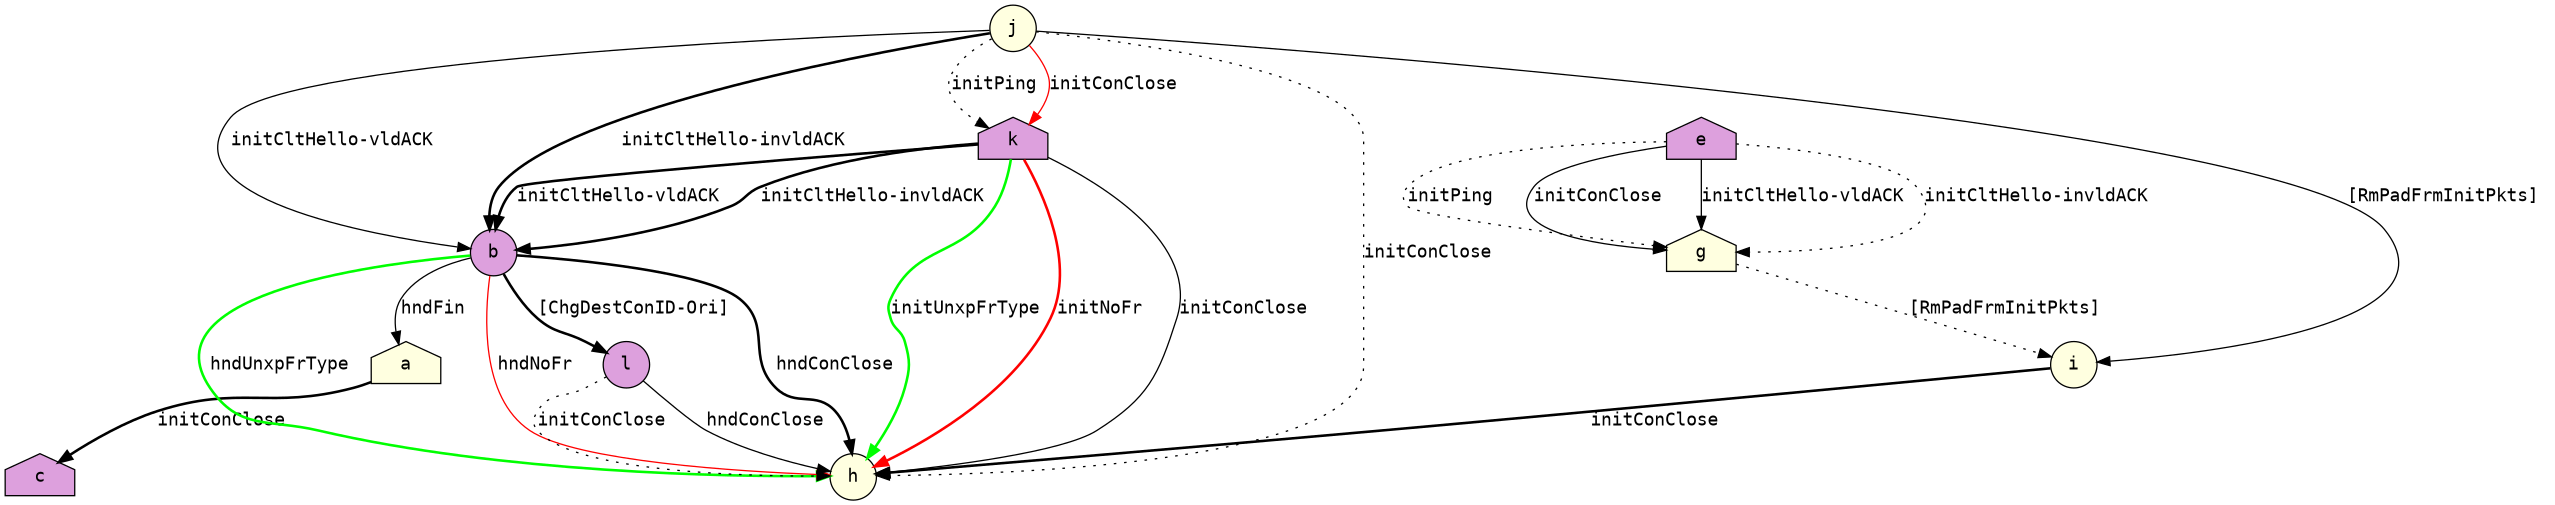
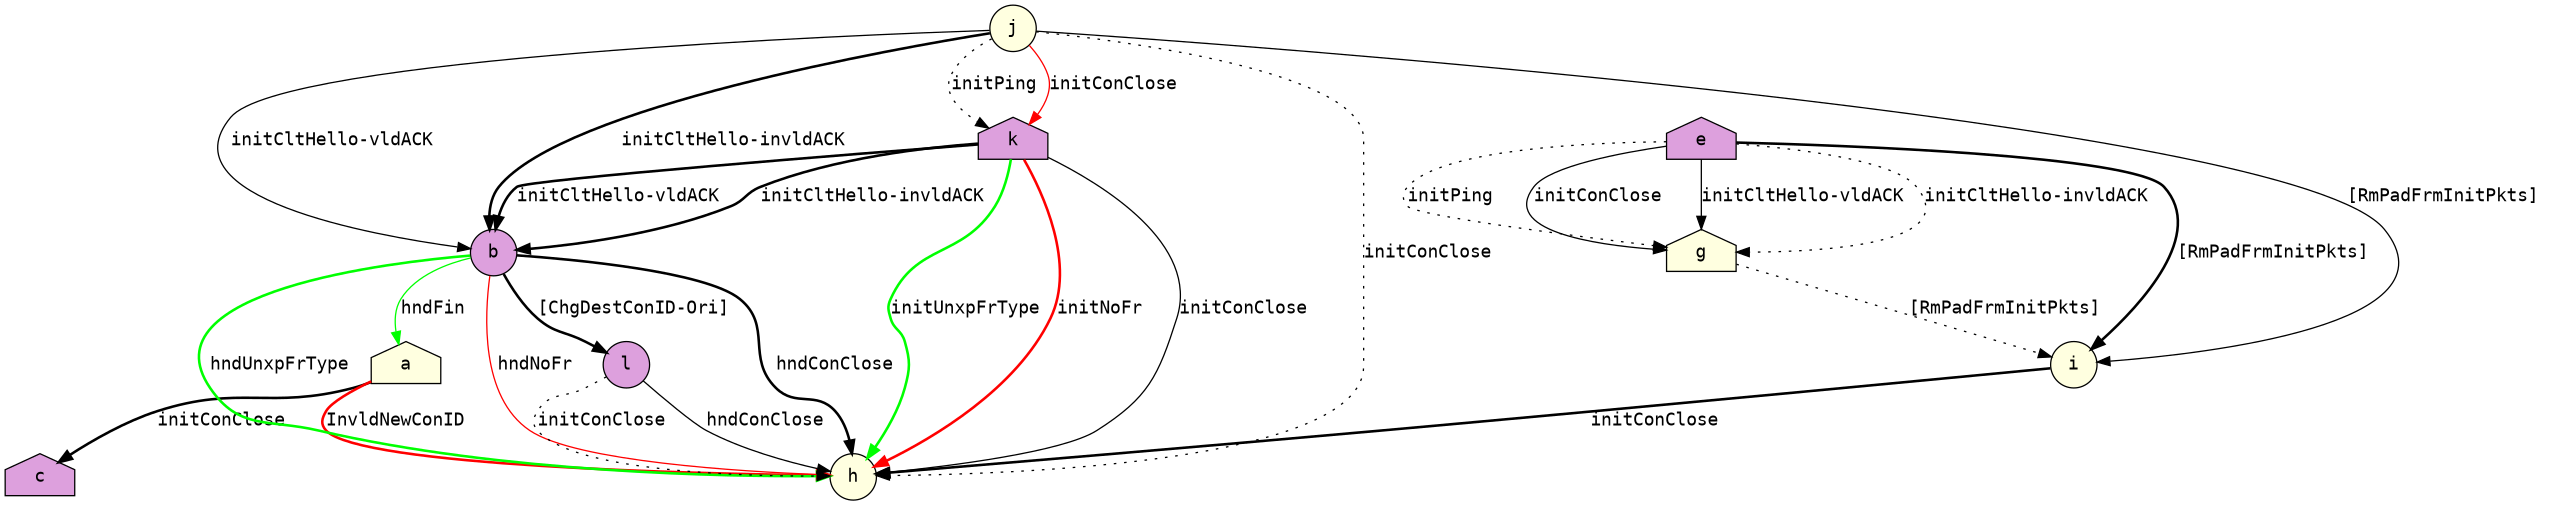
none -> (2043, 160)
(418, 281) -> (418, 281)
none -> (532, 465)
